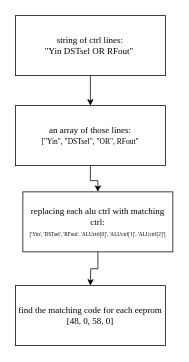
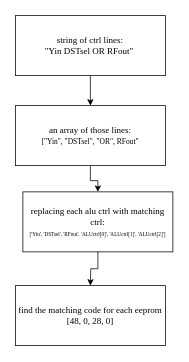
(90, 315) -> (90, 315)
